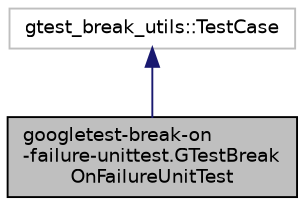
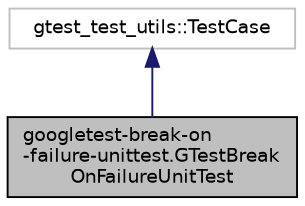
(152, 29) -> (152, 29)
